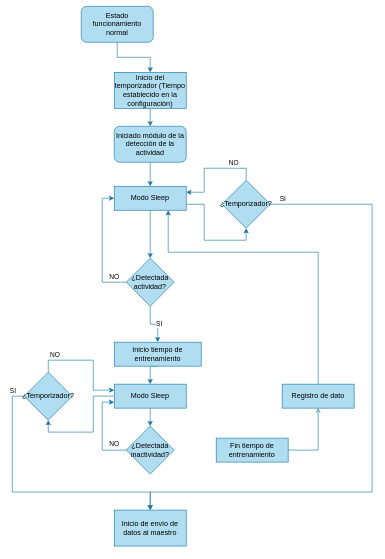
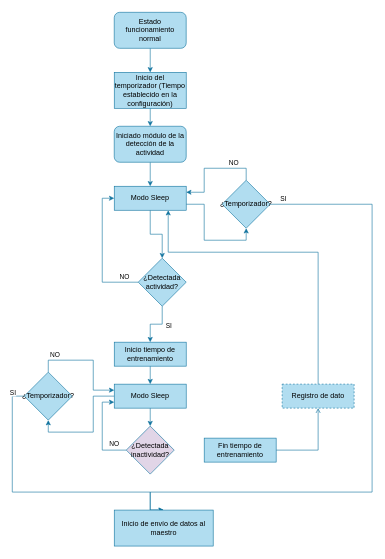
(117, 24) -> (150, 30)
(150, 282) -> (162, 282)
(158, 354) -> (150, 354)
(318, 396) -> (318, 396)
(150, 450) -> (150, 450)
(252, 450) -> (240, 450)
(150, 528) -> (164, 528)
